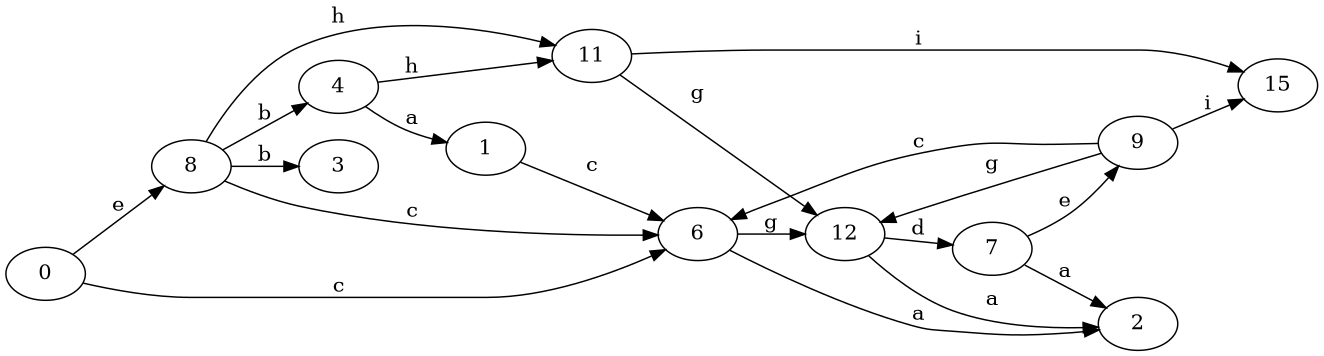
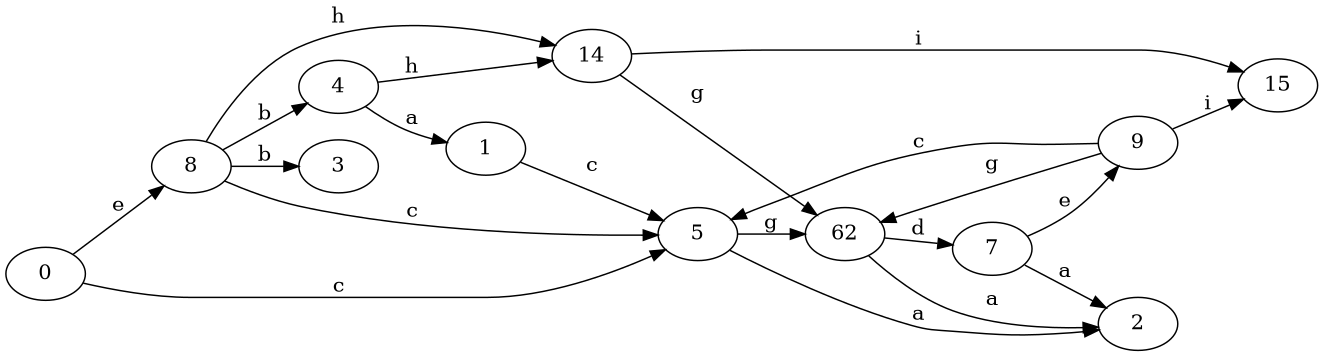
(592, 56) -> (592, 56)
(698, 234) -> (698, 234)
(845, 234) -> (845, 234)
